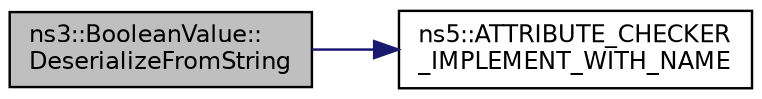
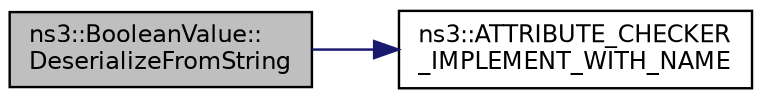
(575, 50) -> (575, 50)
